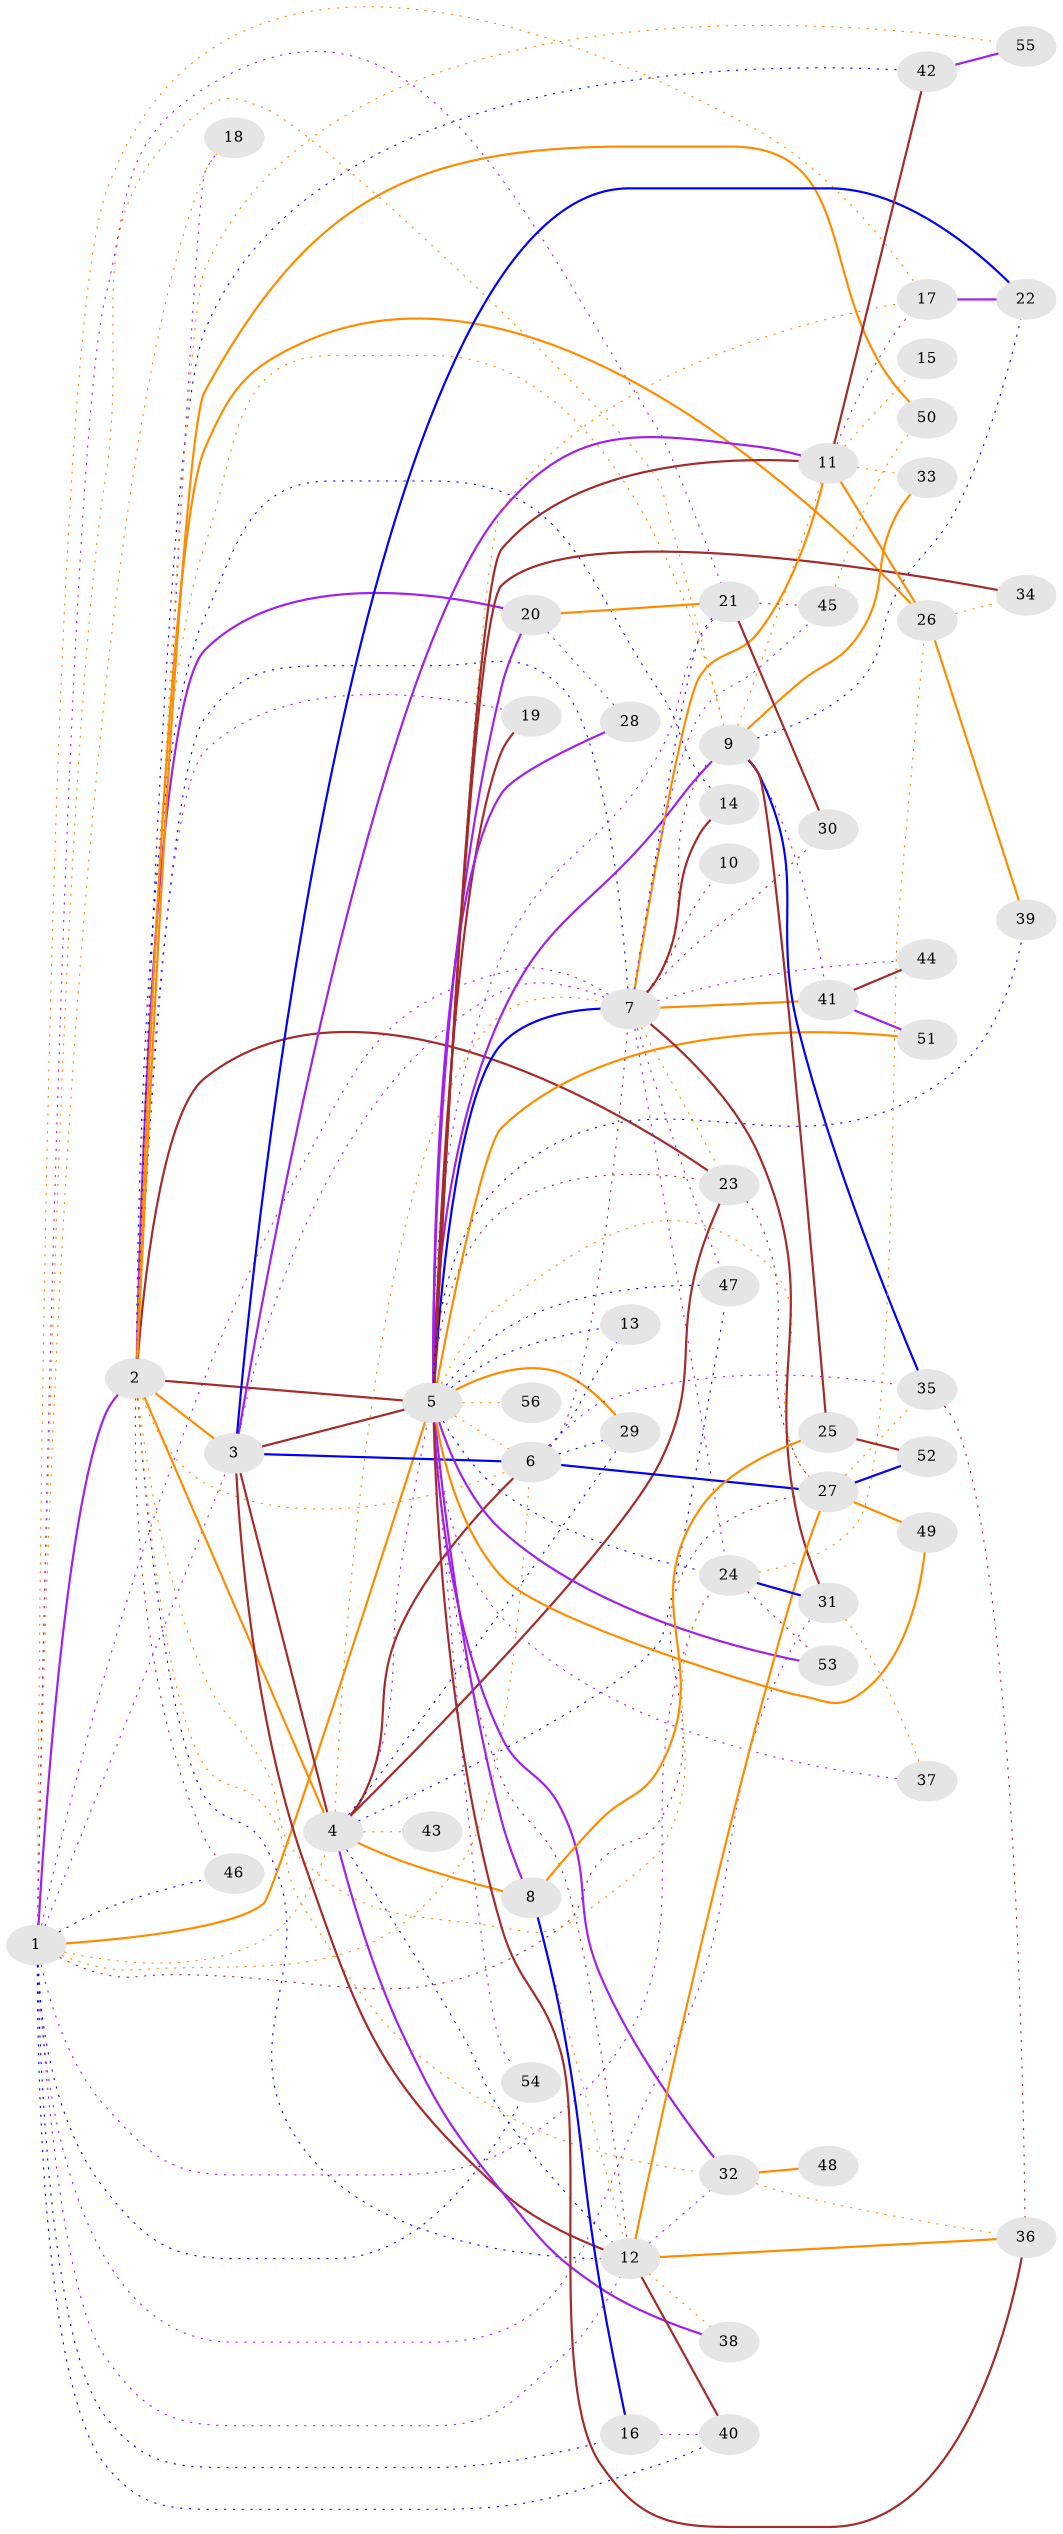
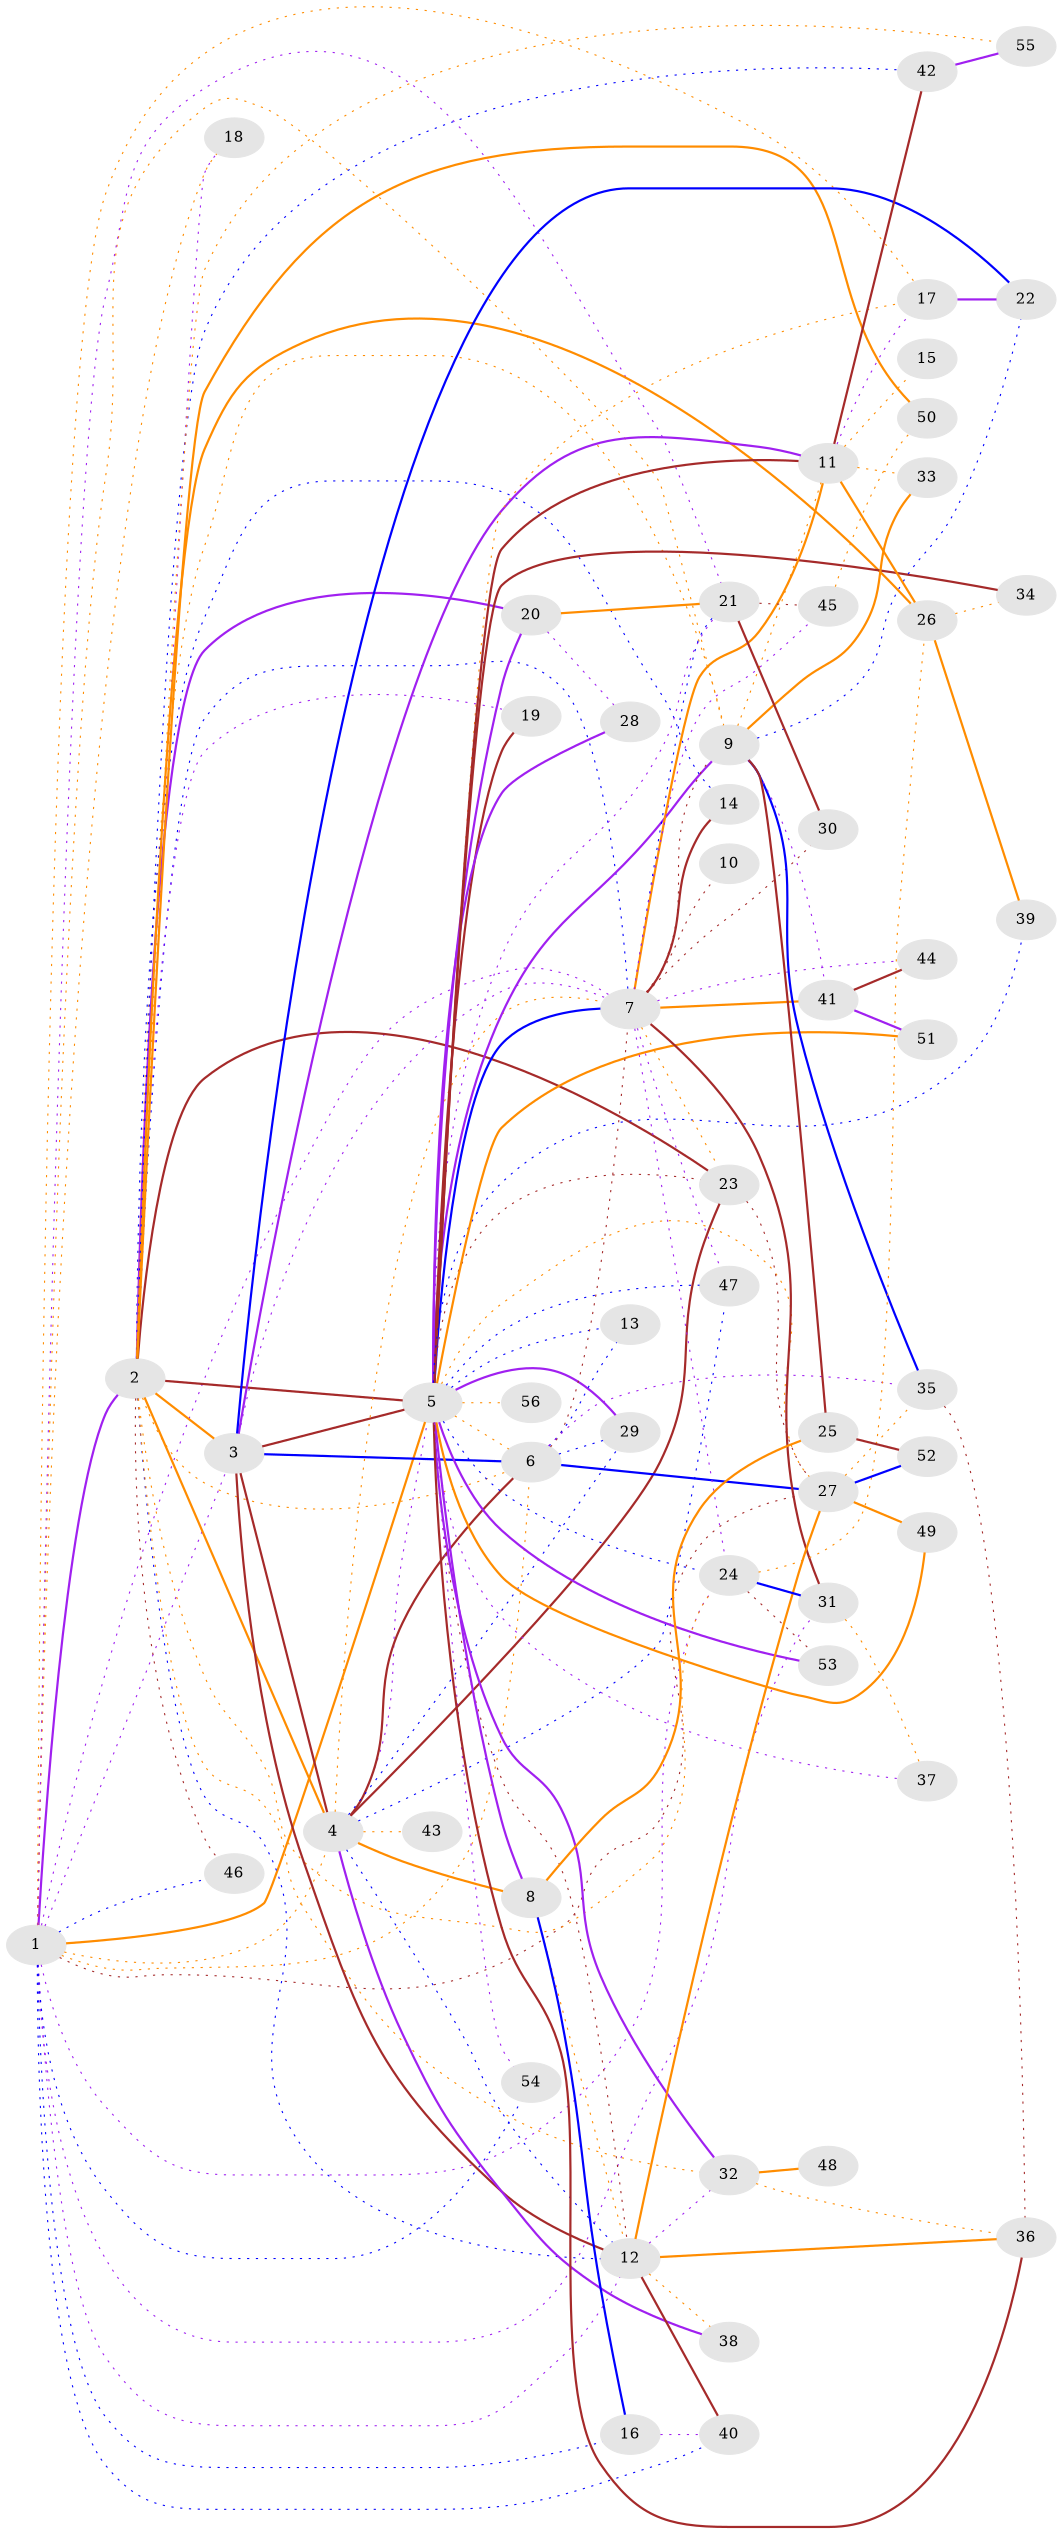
(542, 1369) -> (542, 1369)
